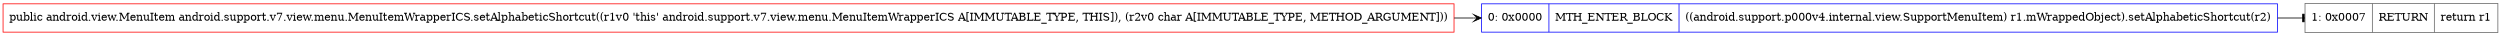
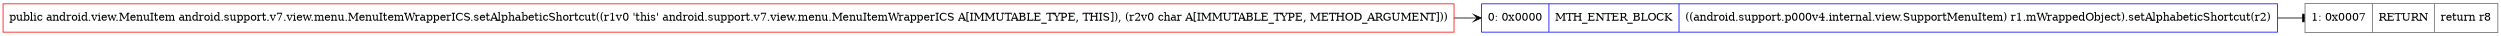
(2466, 18) -> (2466, 18)
